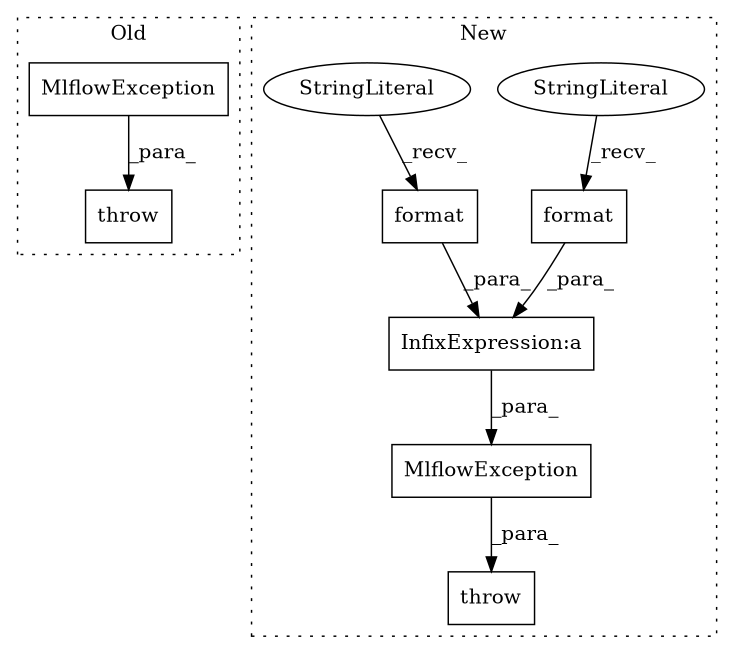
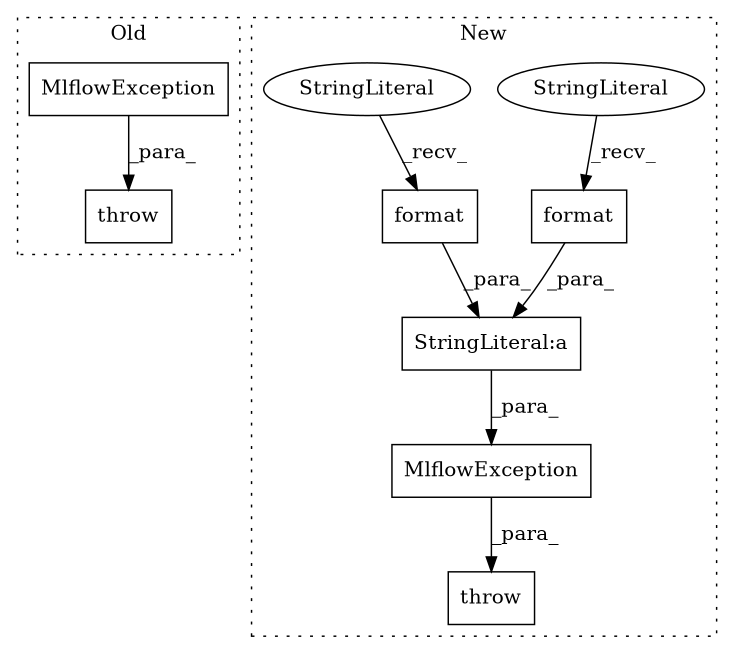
(491, 344) -> (491, 344)
